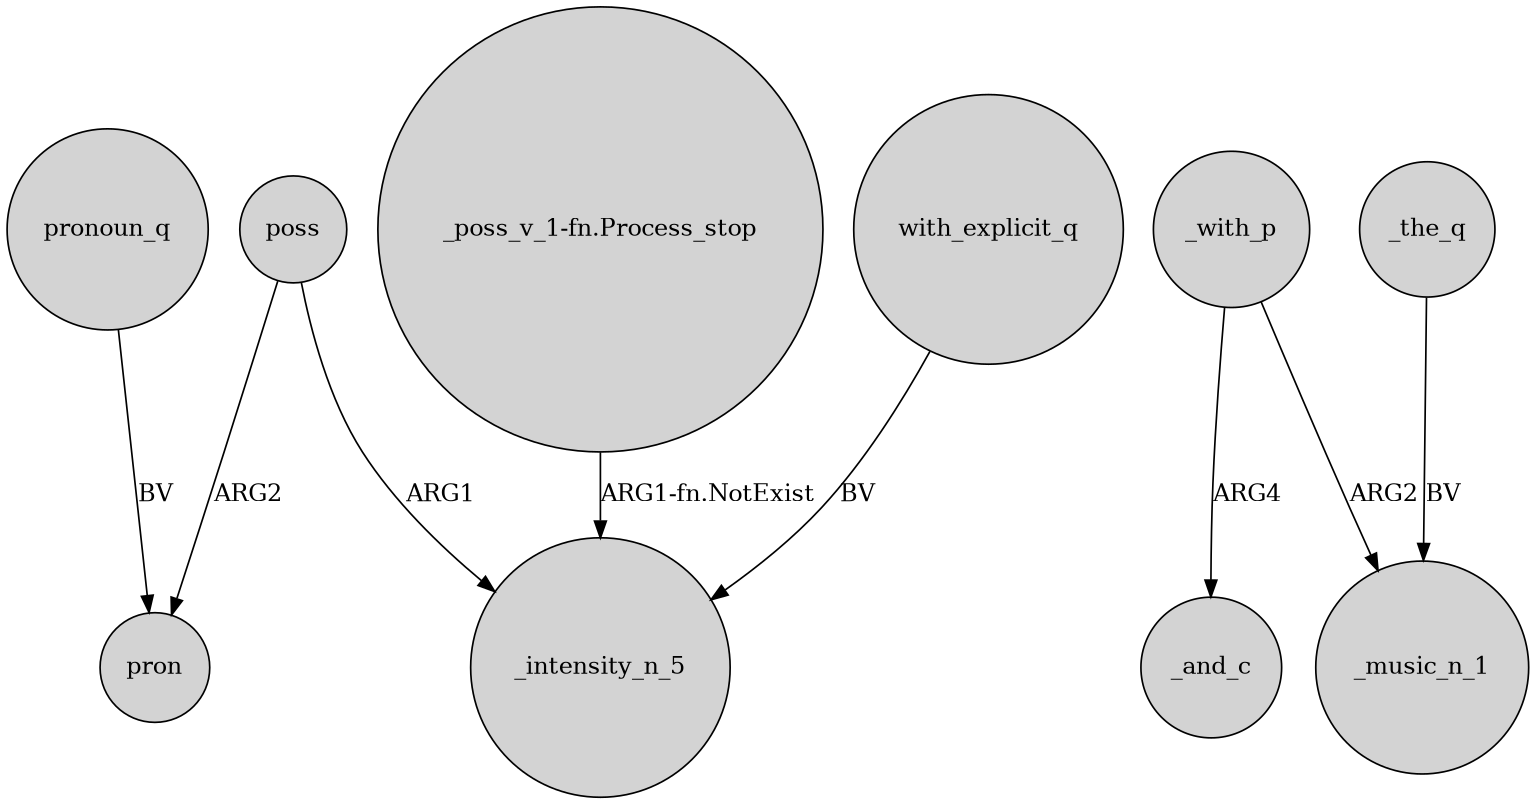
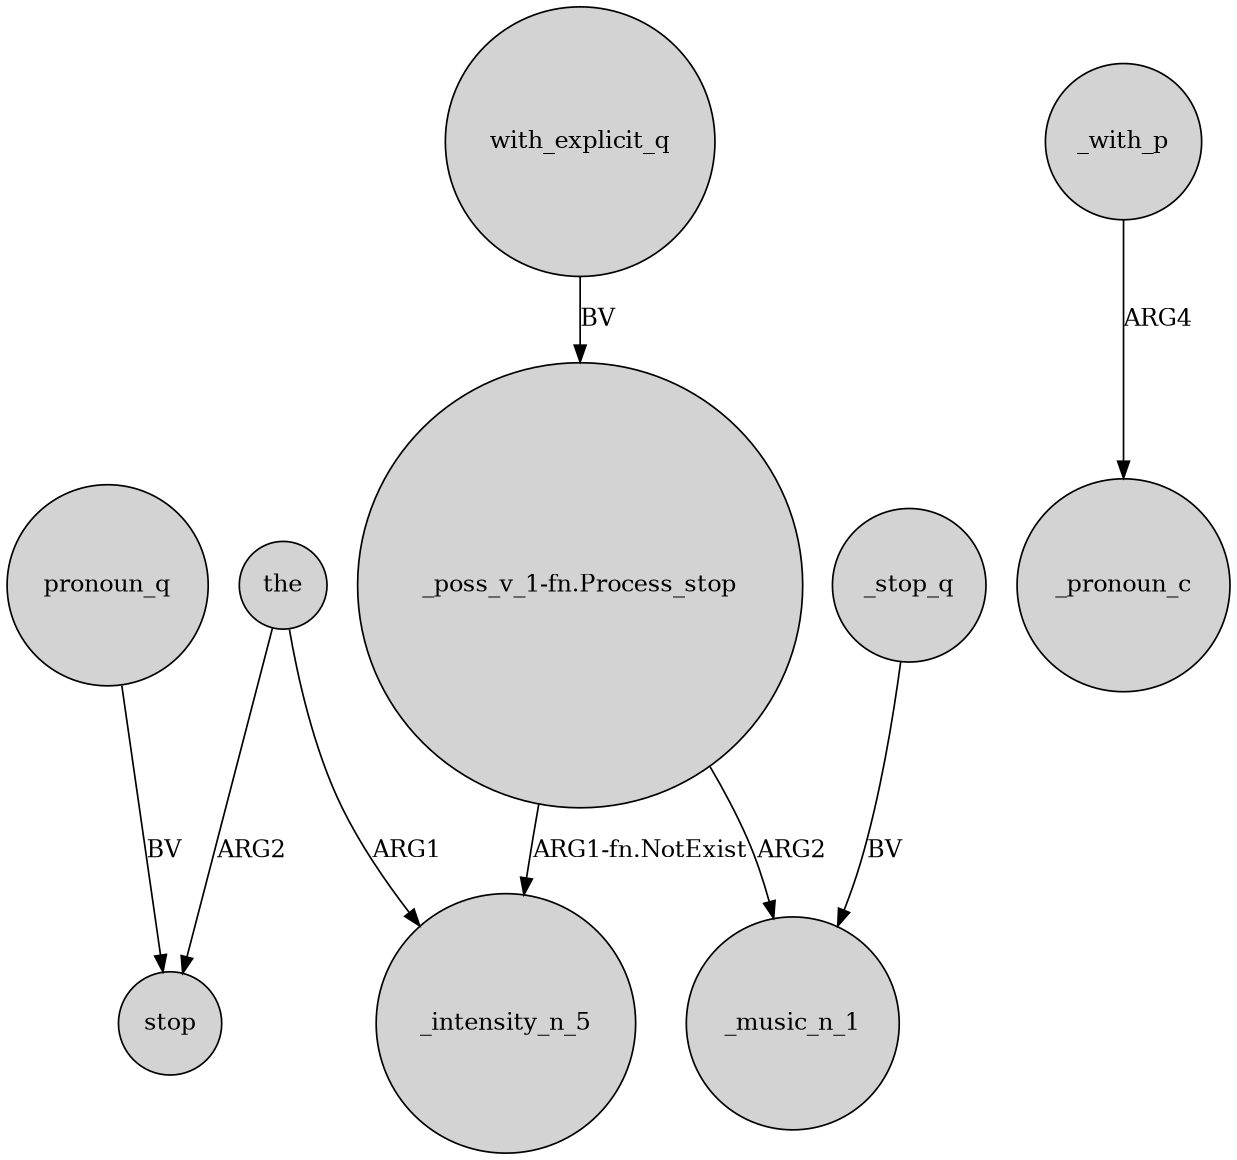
(293, 229) -> (283, 585)
(1427, 229) -> (909, 585)
(1315, 429) -> (744, 832)
(842, 484) -> (580, 311)
(155, 668) -> (170, 1023)
(1211, 668) -> (1124, 585)
